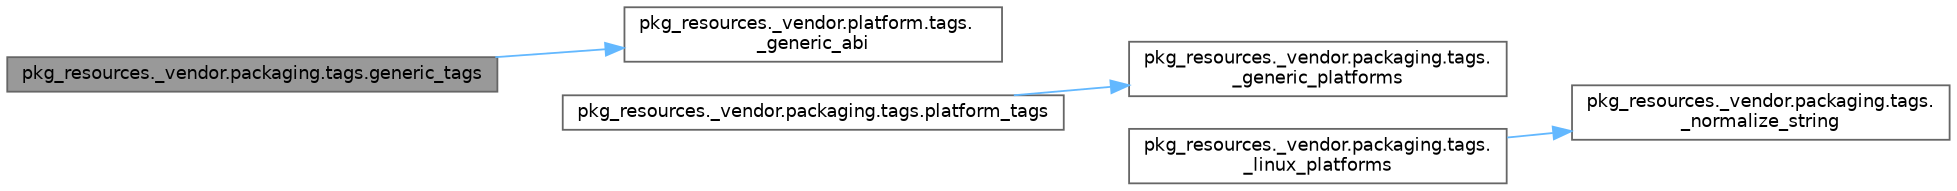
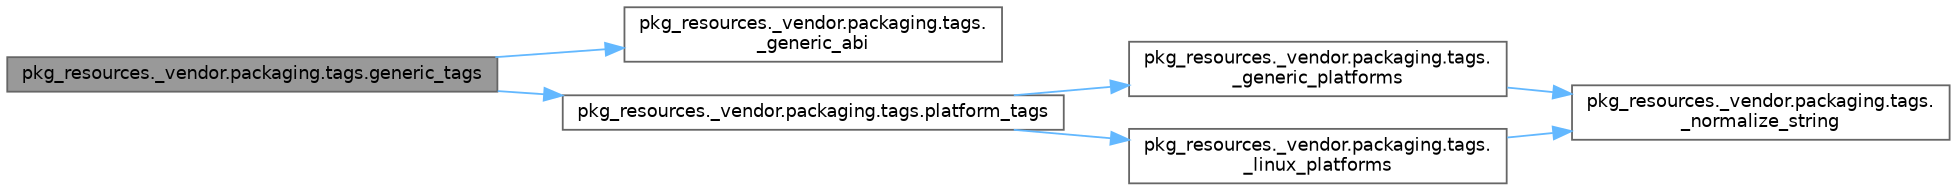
(813, 34) -> (813, 34)
none -> (1530, 90)
none -> (521, 93)
none -> (1062, 134)
